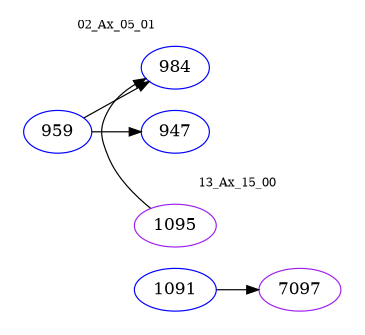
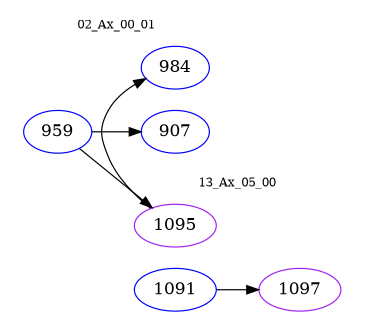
(117, 26) -> (117, 26)
(100, 109) -> (106, 170)
(175, 132) -> (175, 132)
(238, 183) -> (238, 183)
(300, 290) -> (300, 290)
